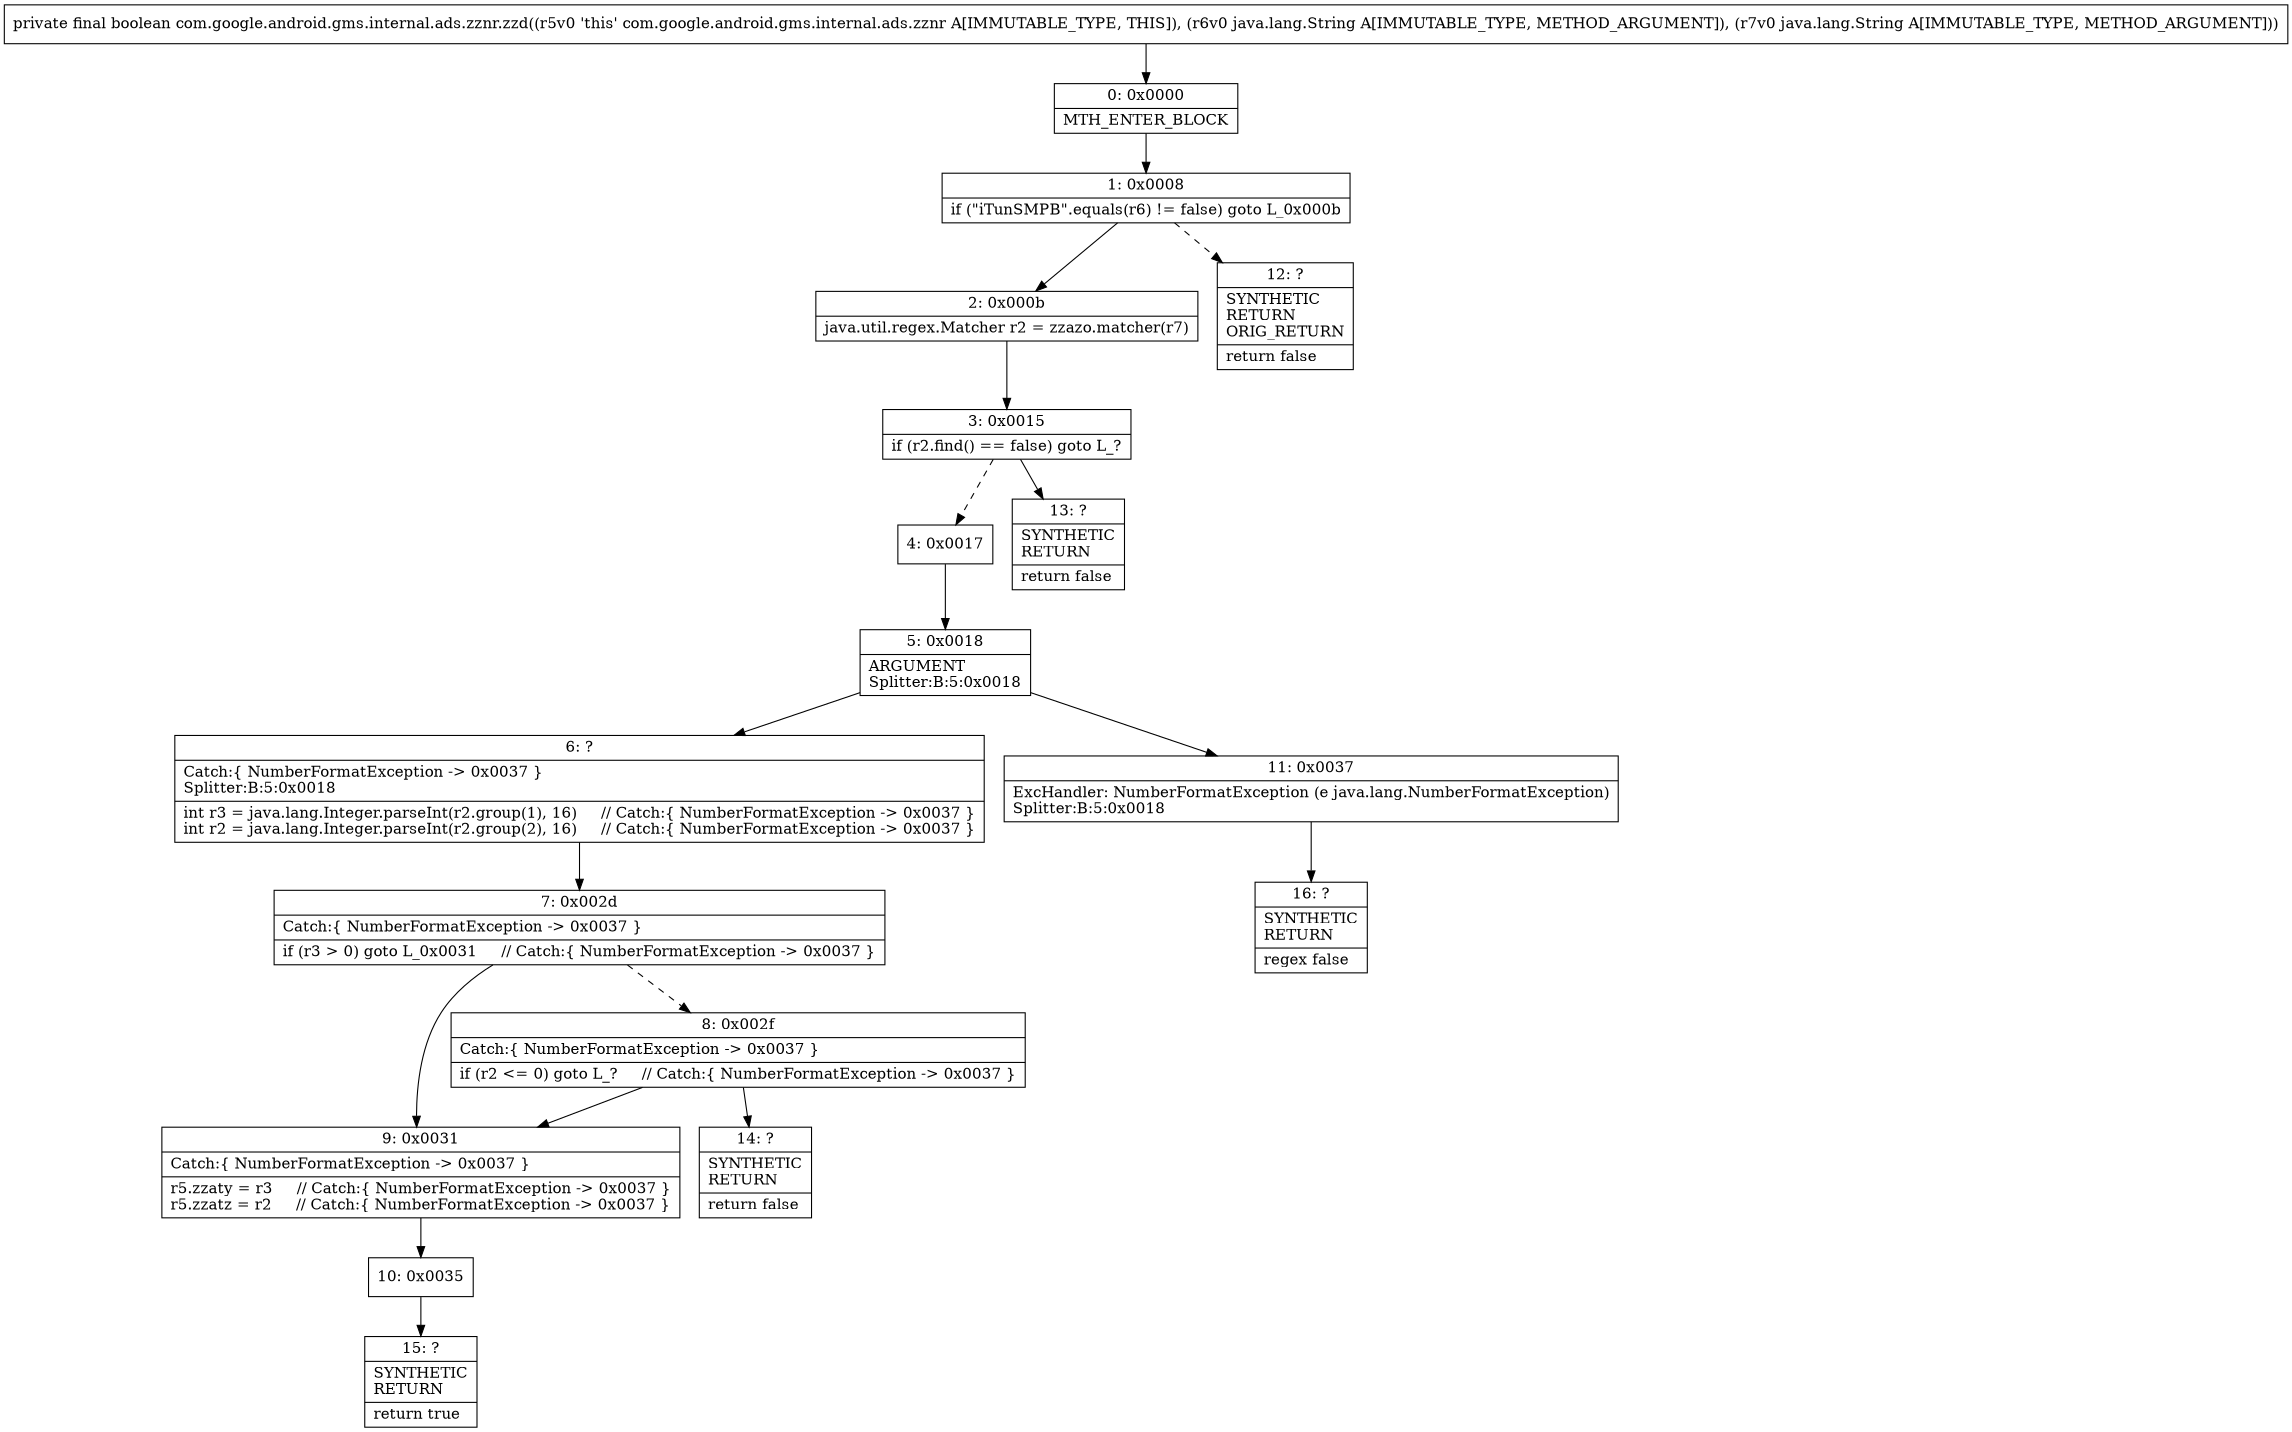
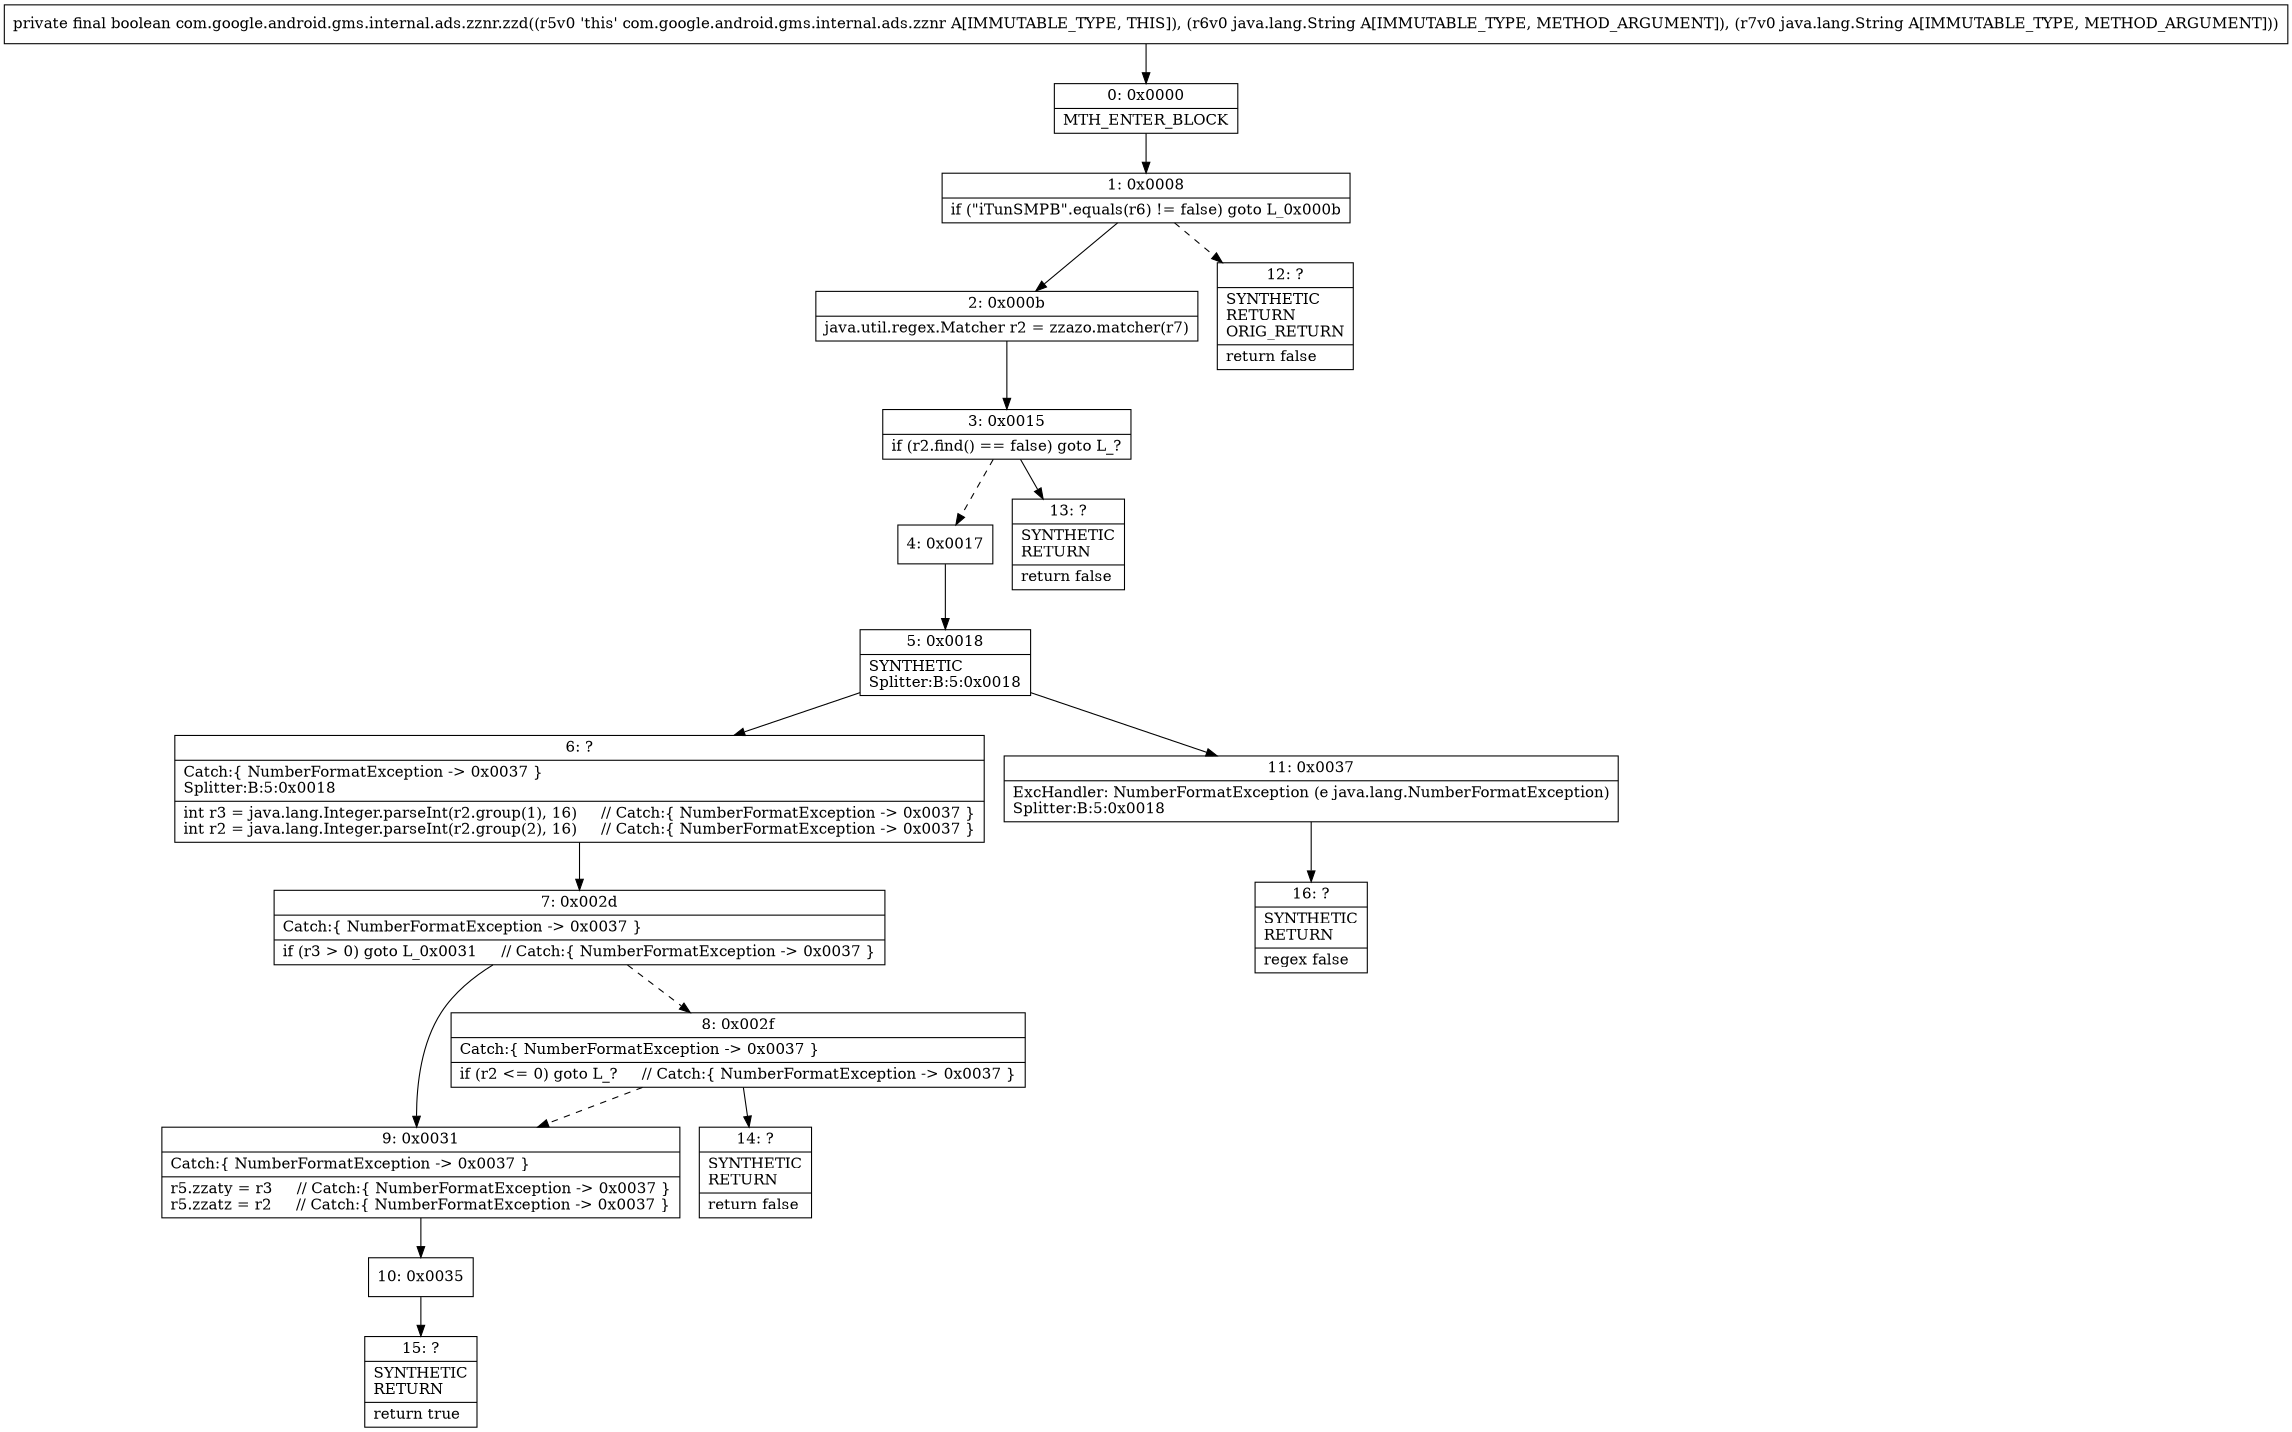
(917, 666) -> (916, 666)
(595, 1105) -> (595, 1105)
